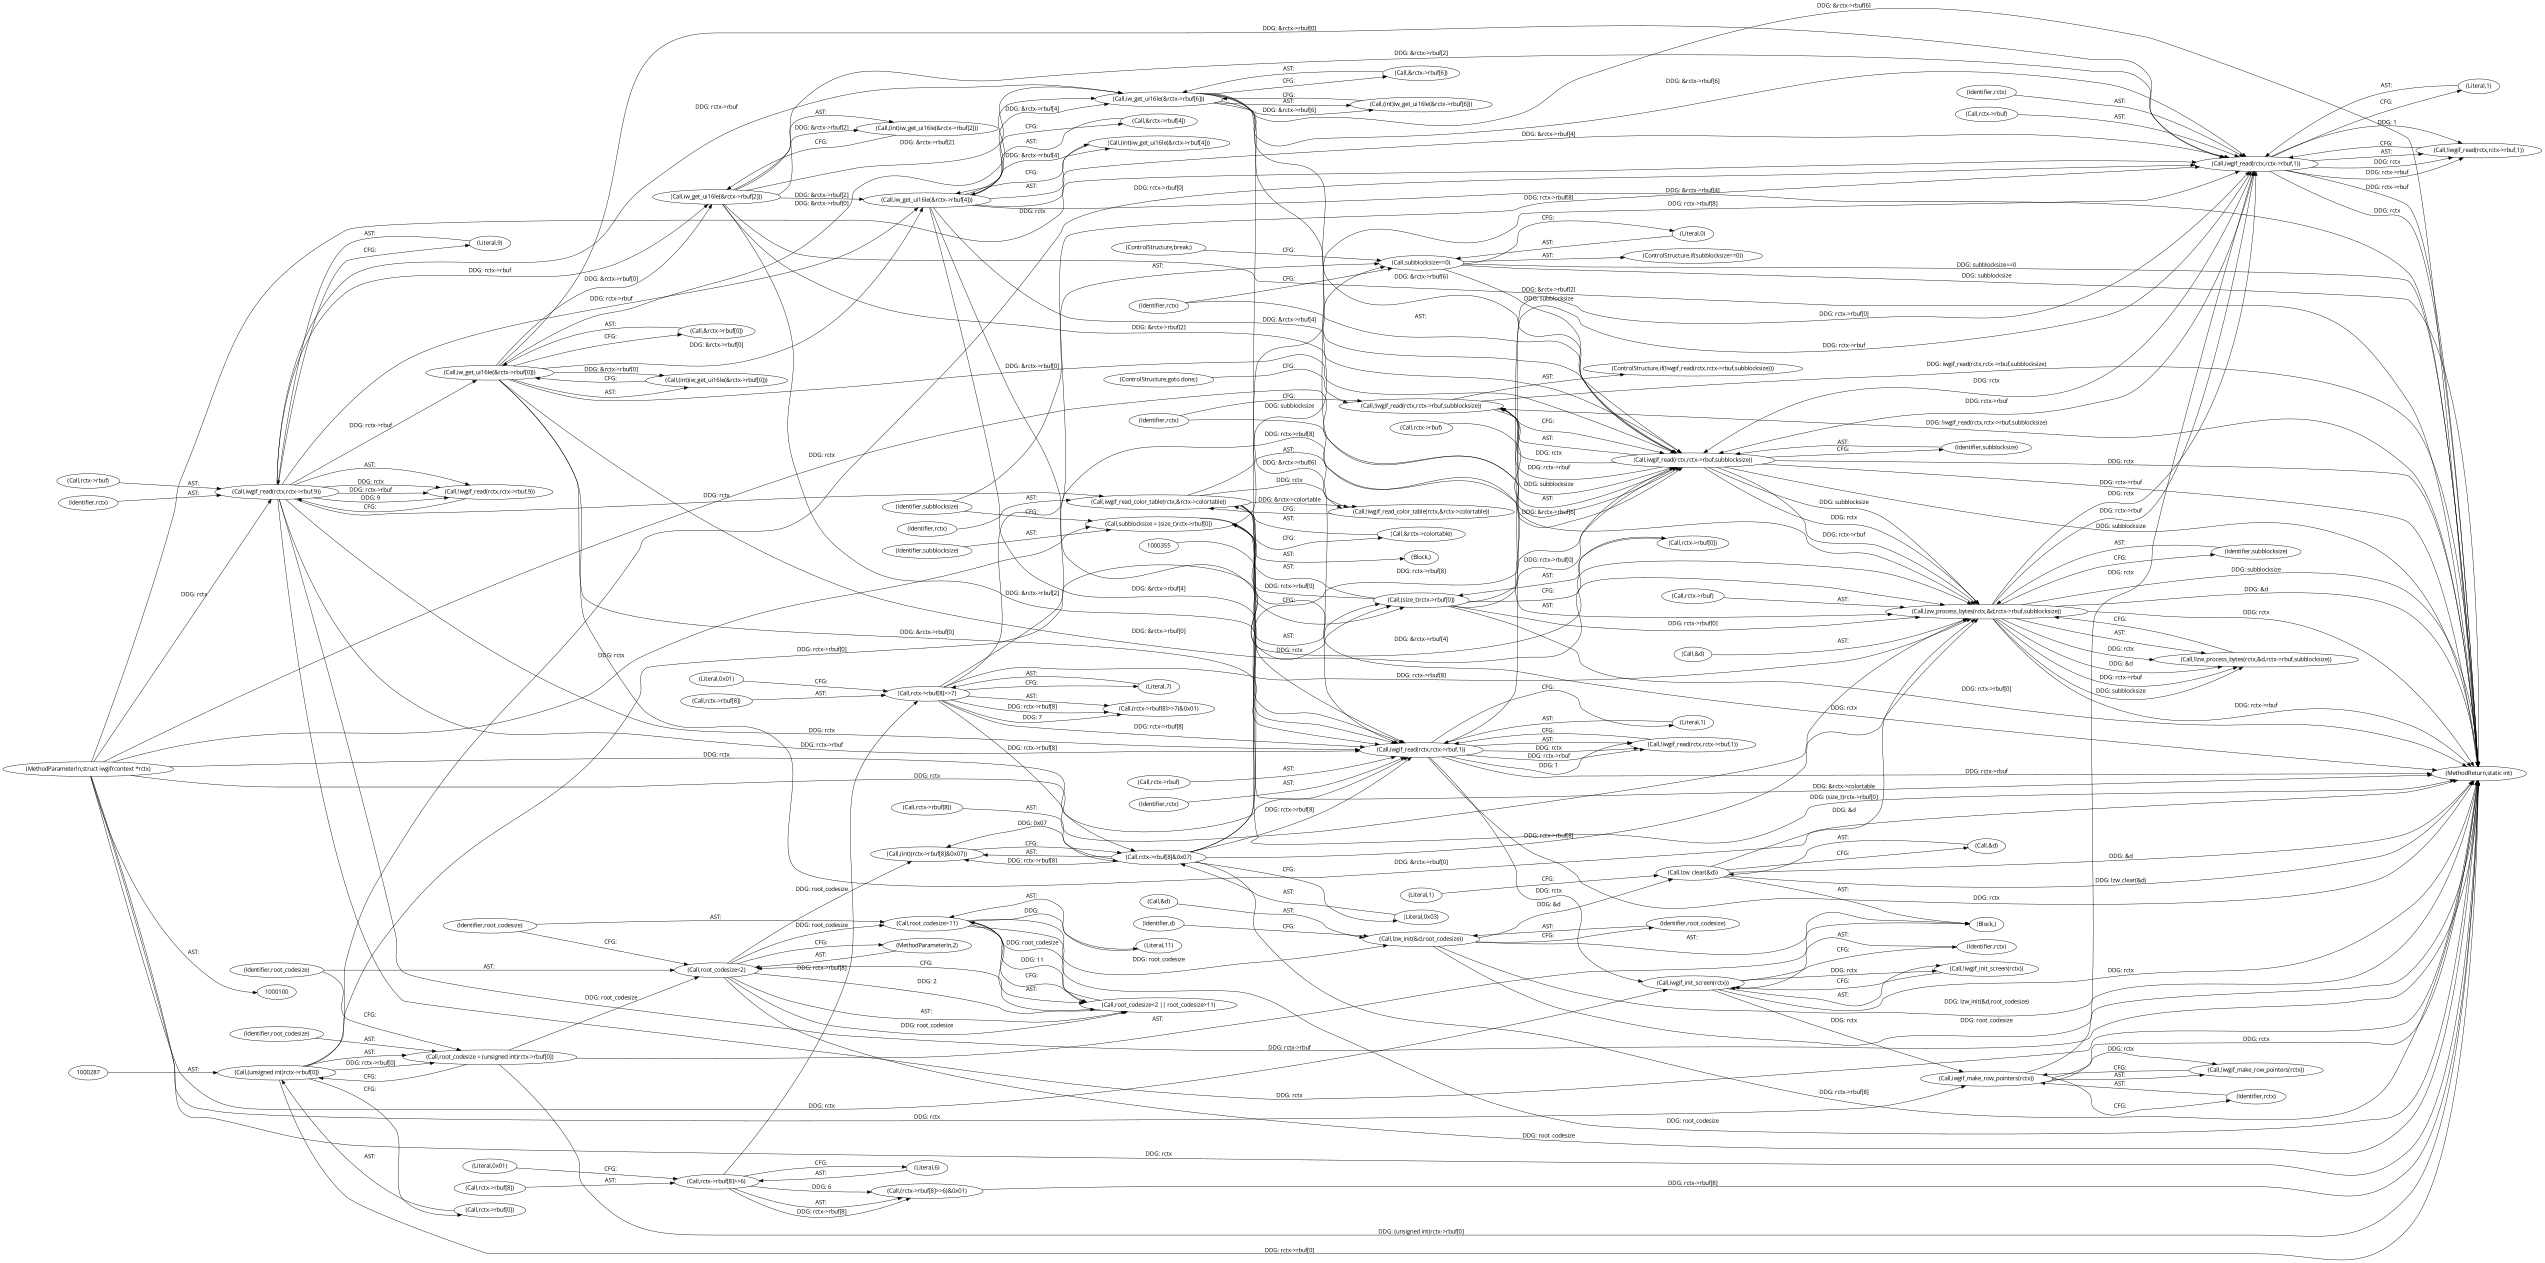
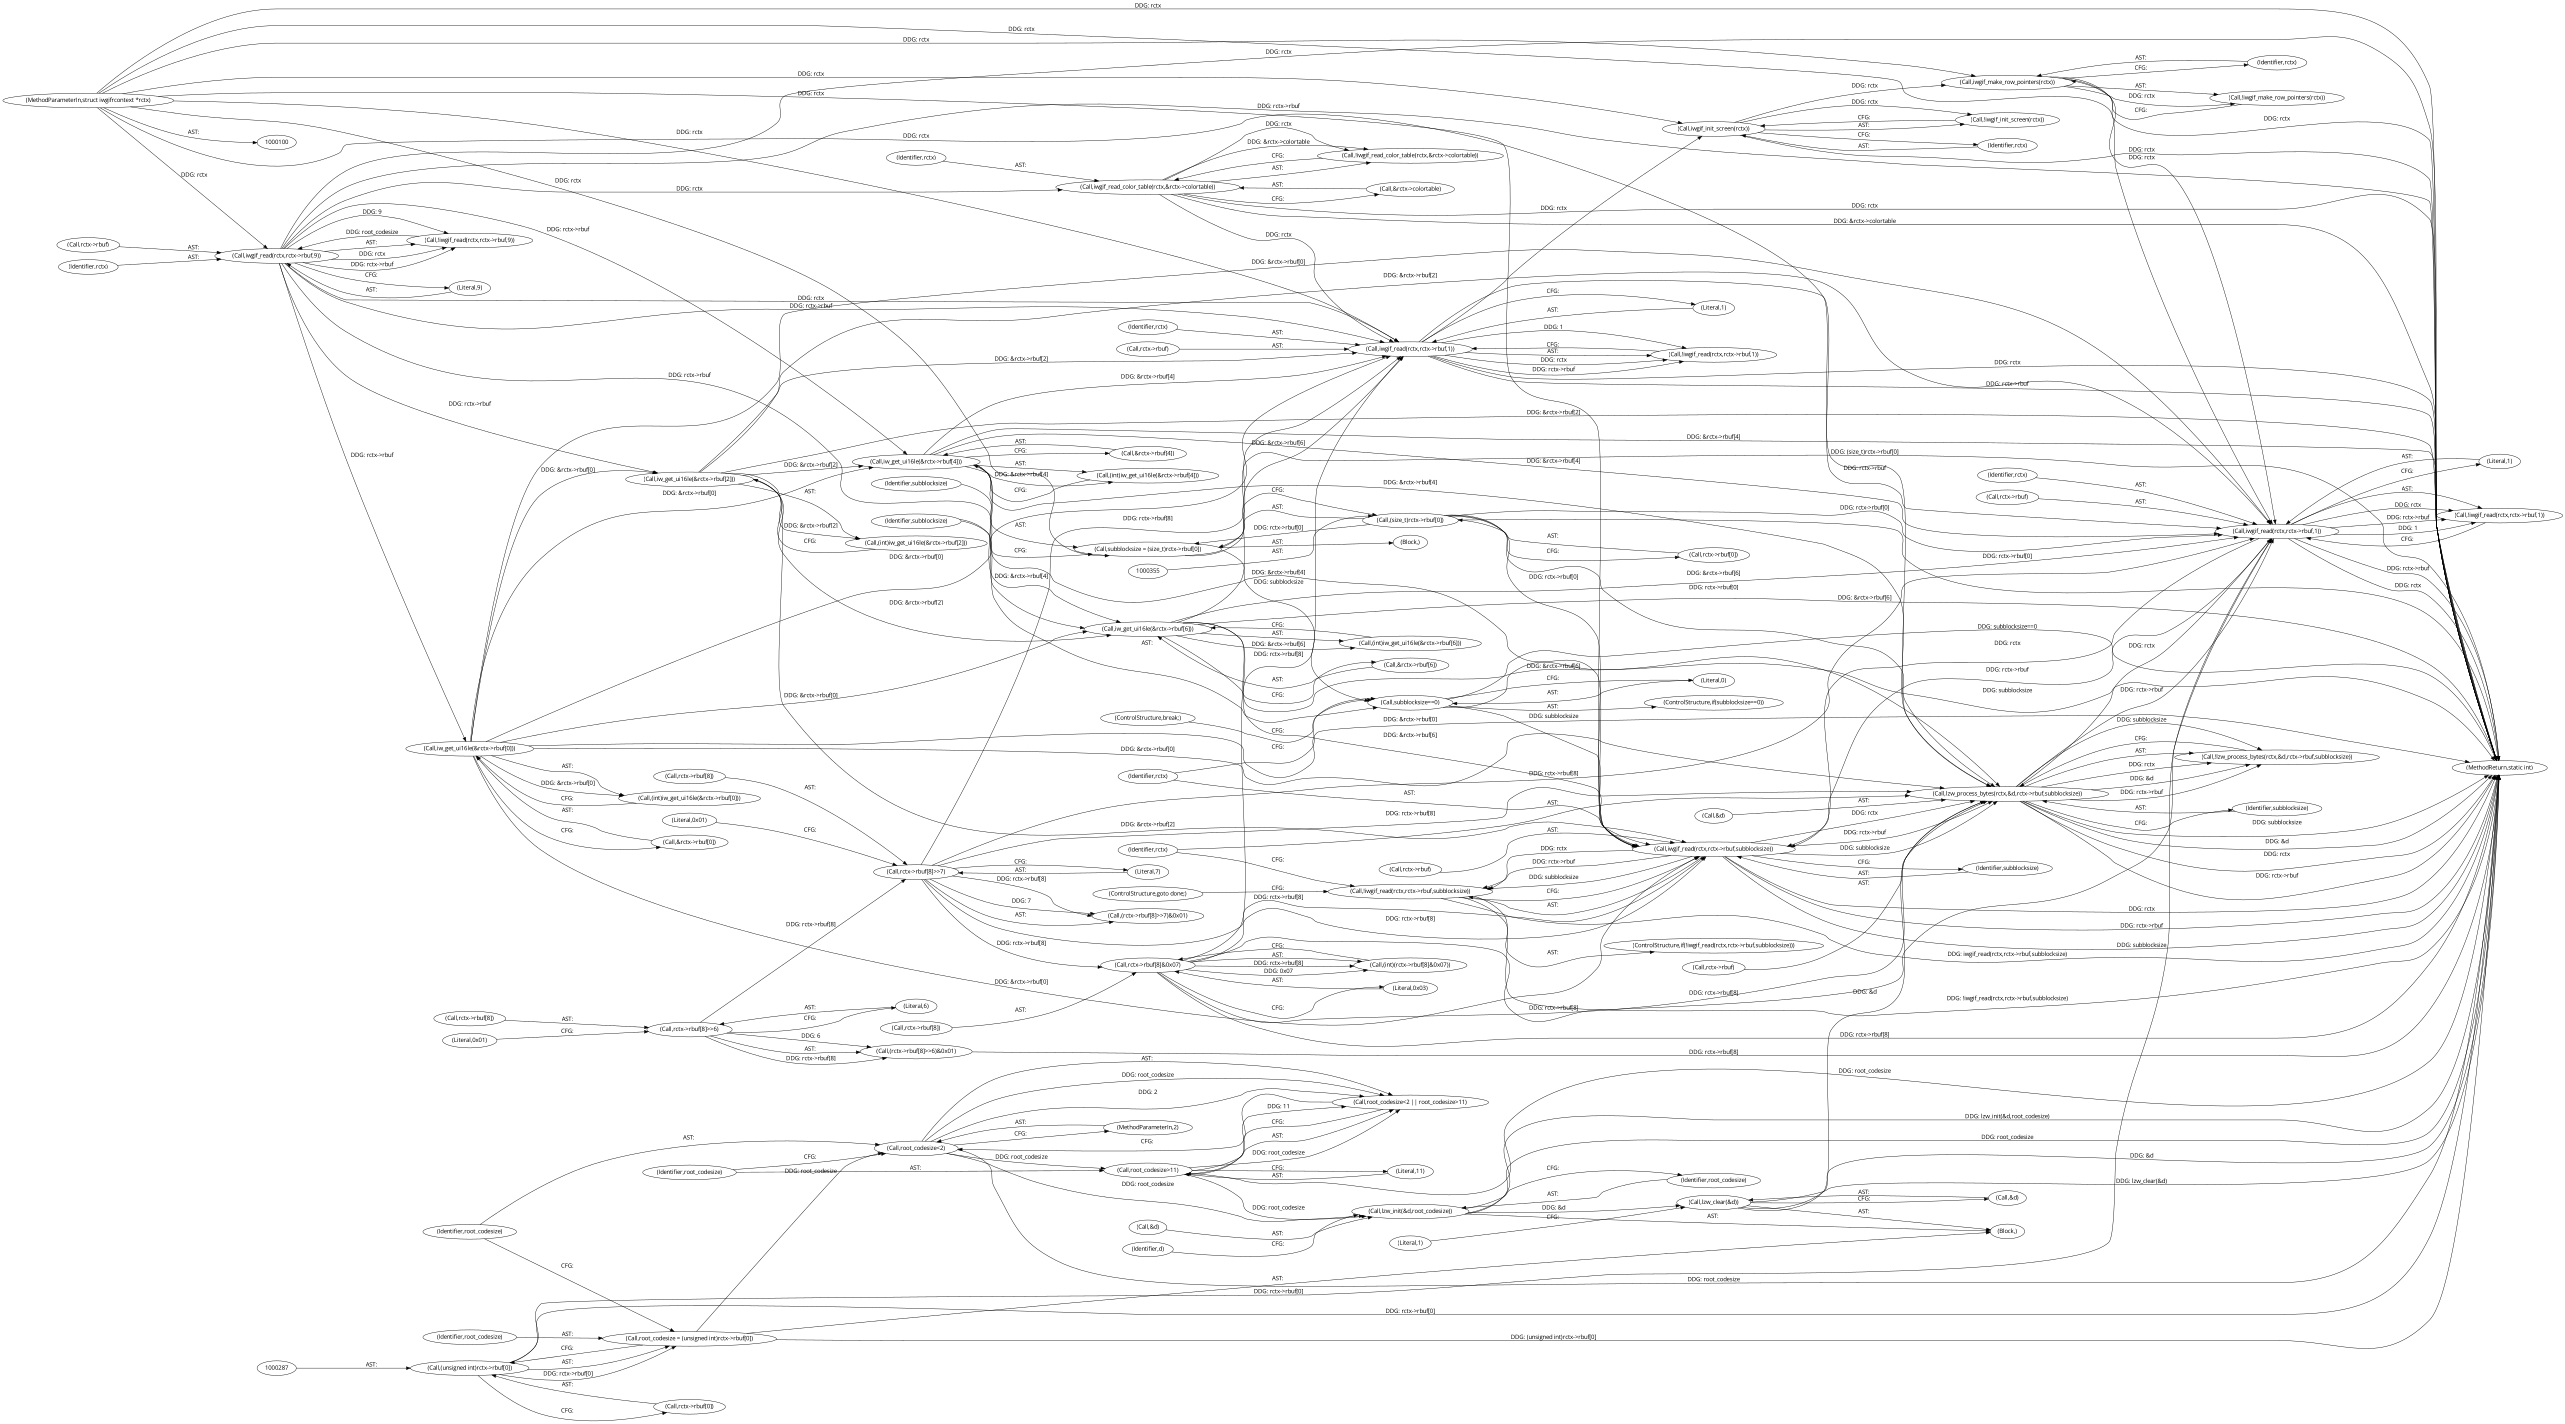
(371, 507) -> (372, 233)
(804, 655) -> none
(816, 909) -> (1151, 1201)
(1032, 911) -> (1279, 1168)
